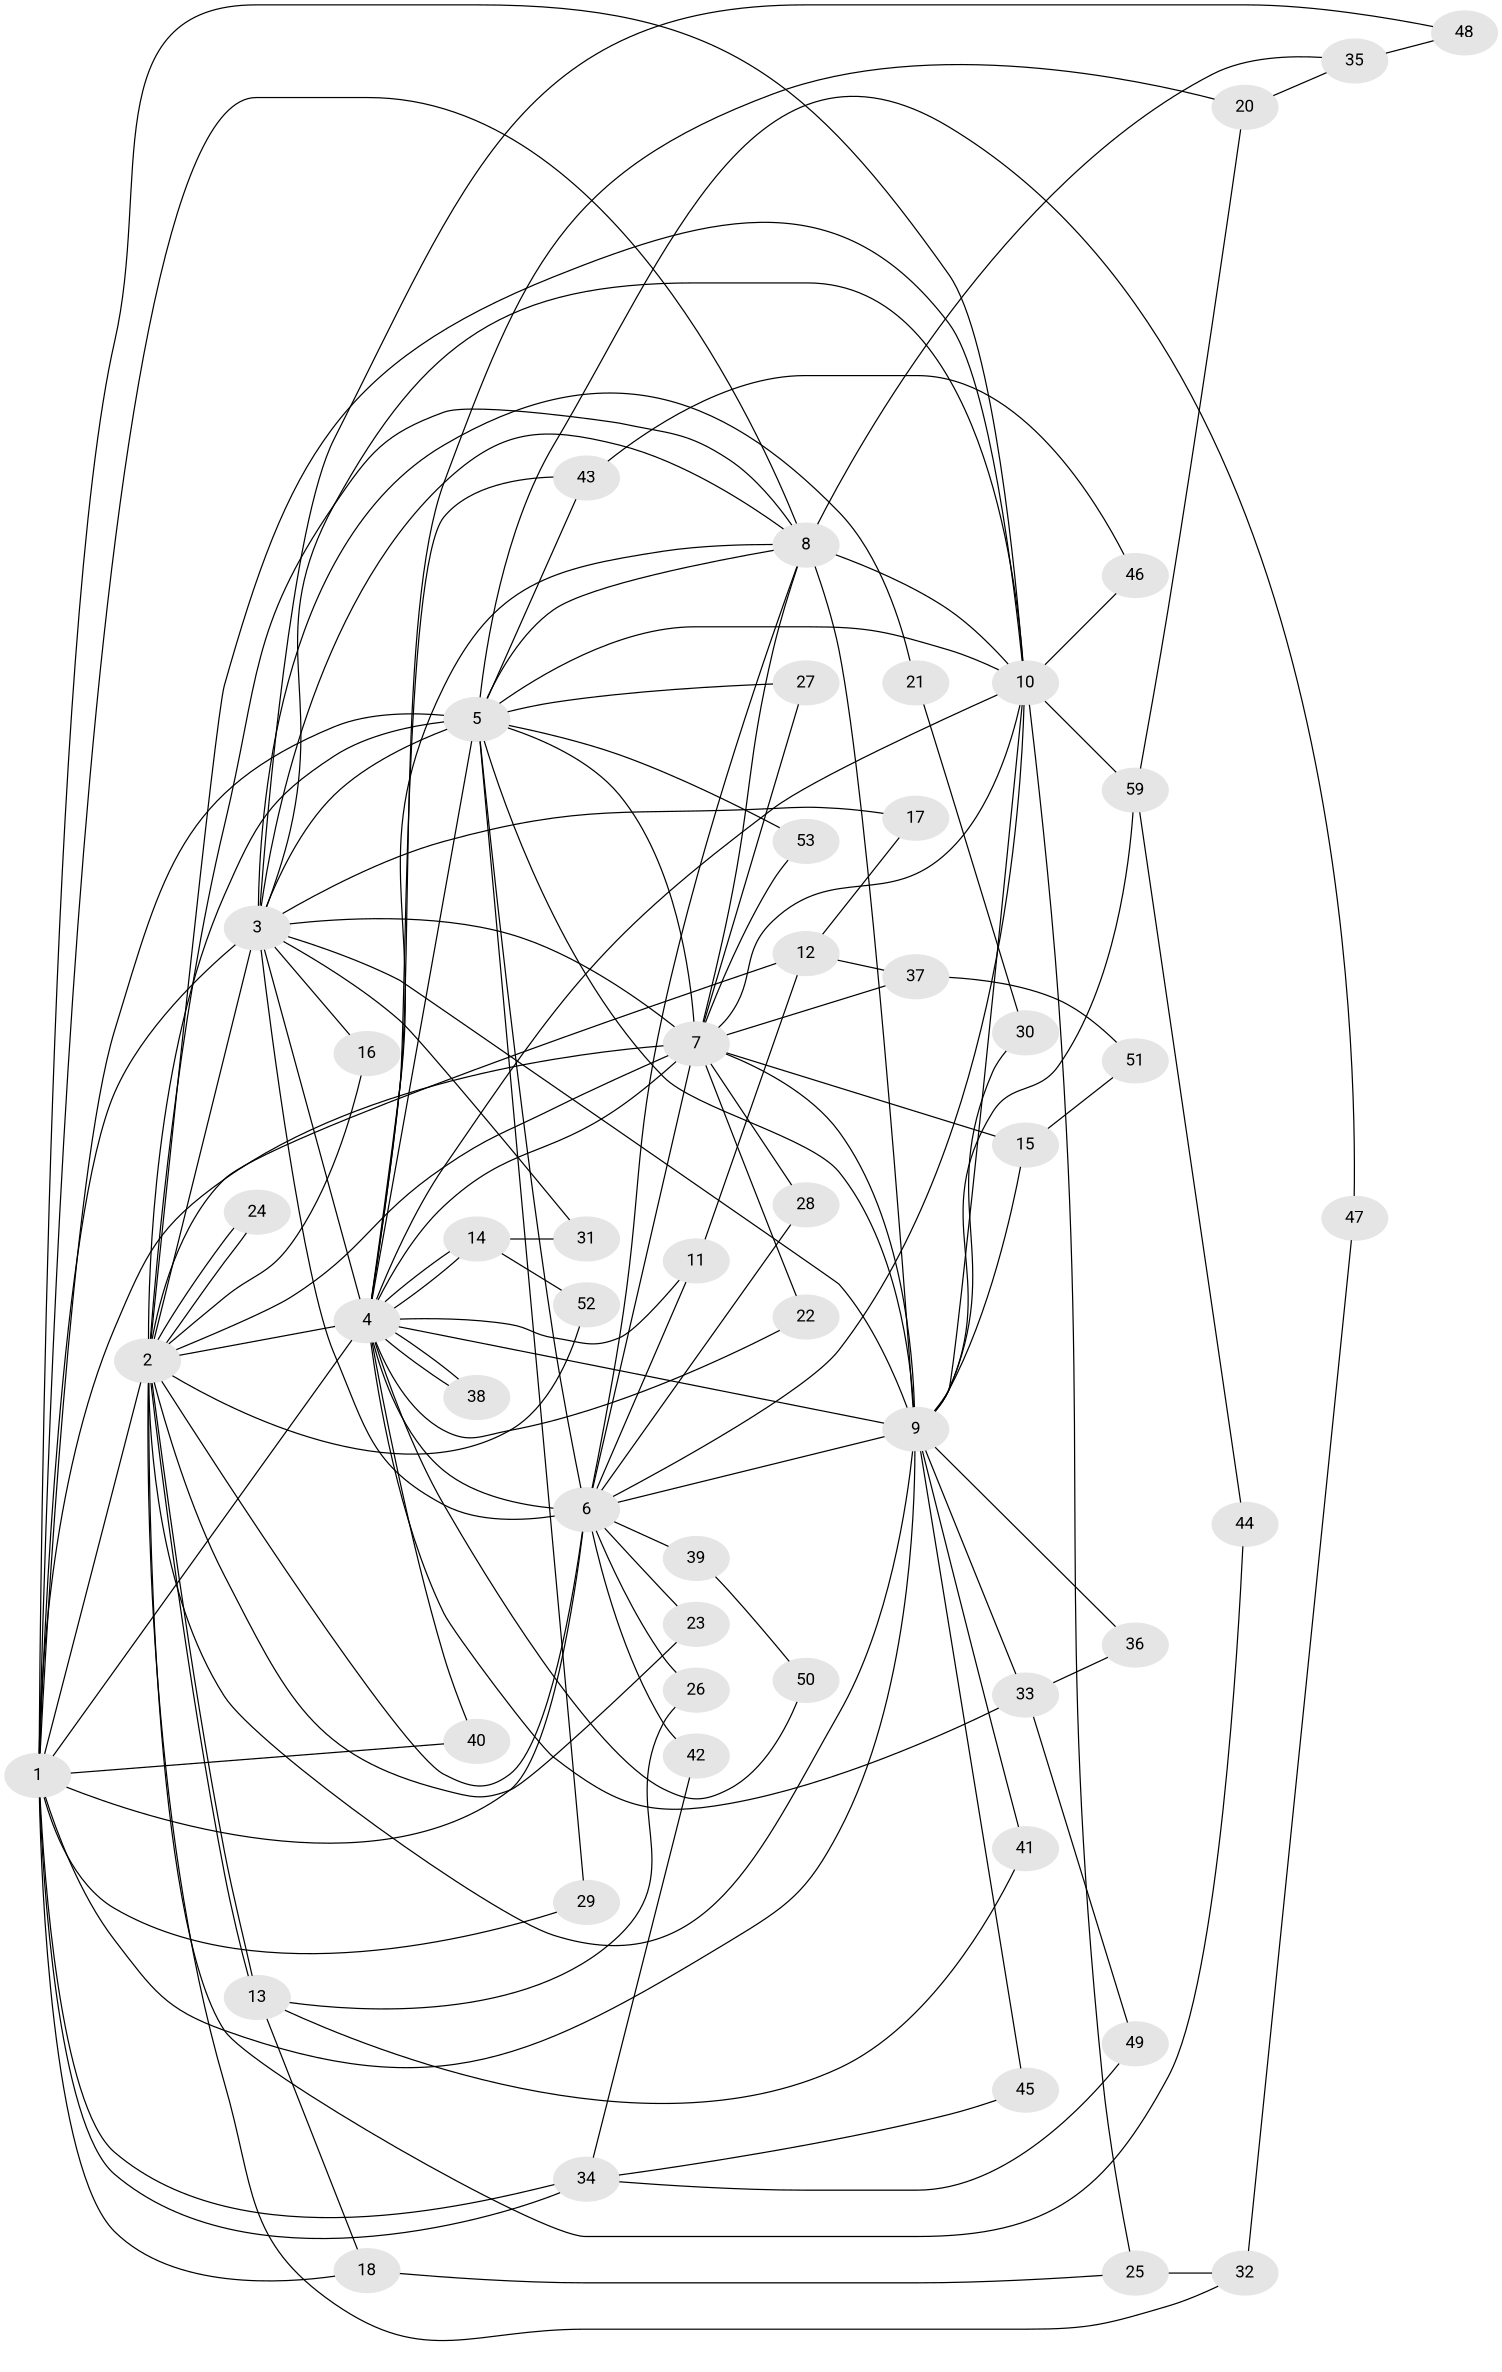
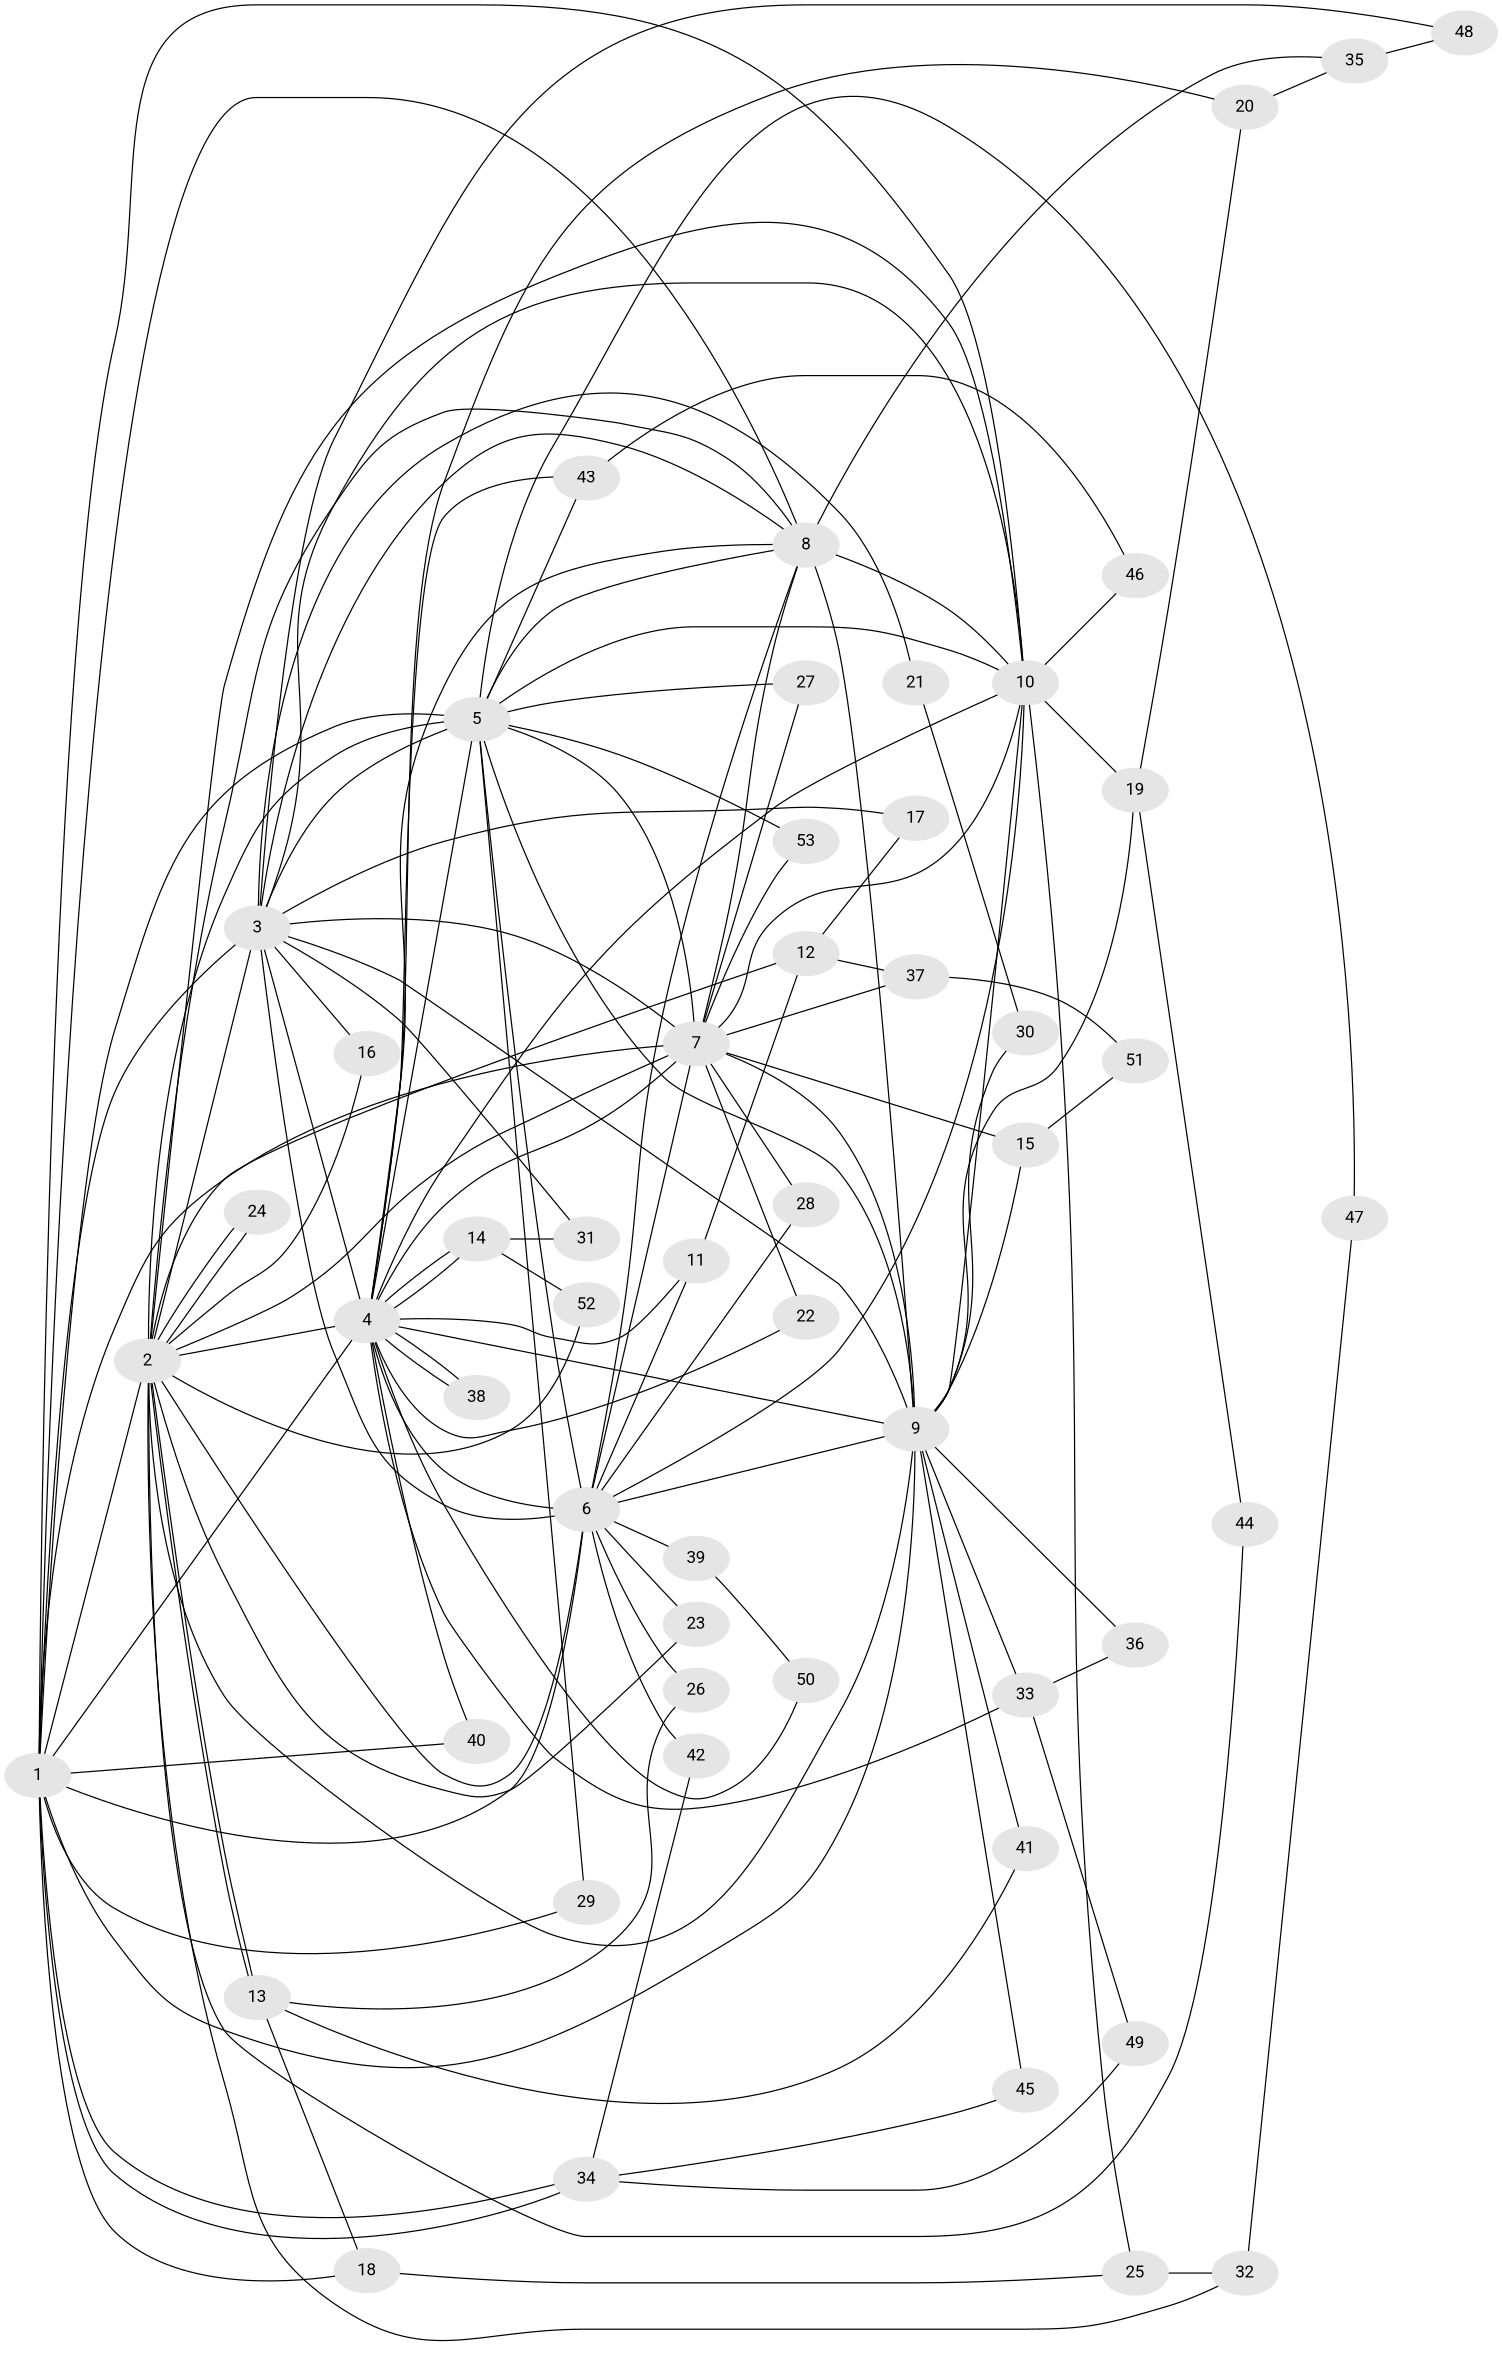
(1135, 790) -> (1135, 790)
